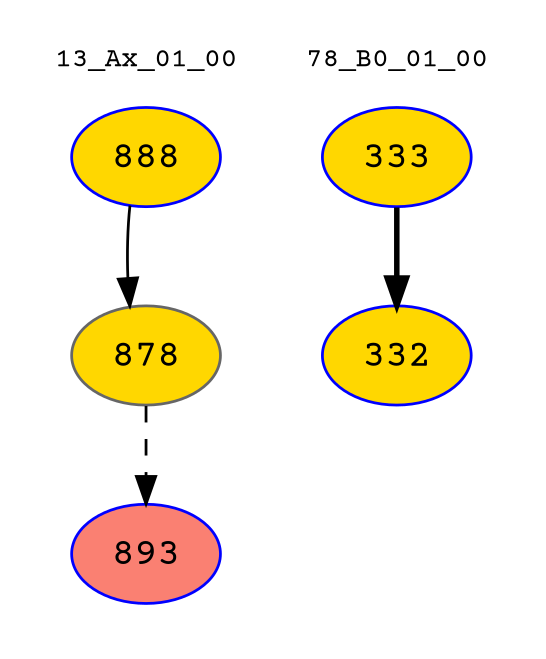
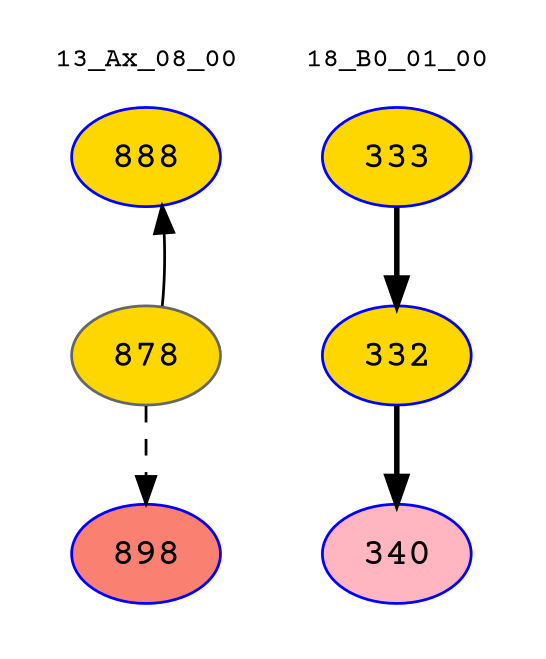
(147, 59) -> (147, 59)
(398, 59) -> (398, 59)
(128, 242) -> (164, 270)
(146, 554) -> (146, 554)
none -> (397, 554)
